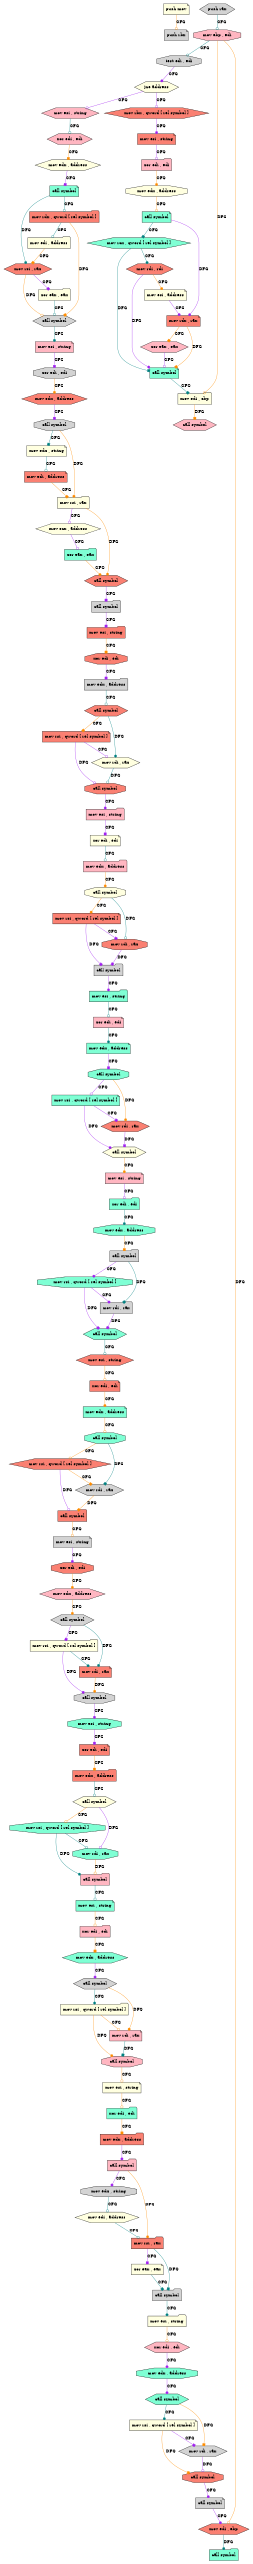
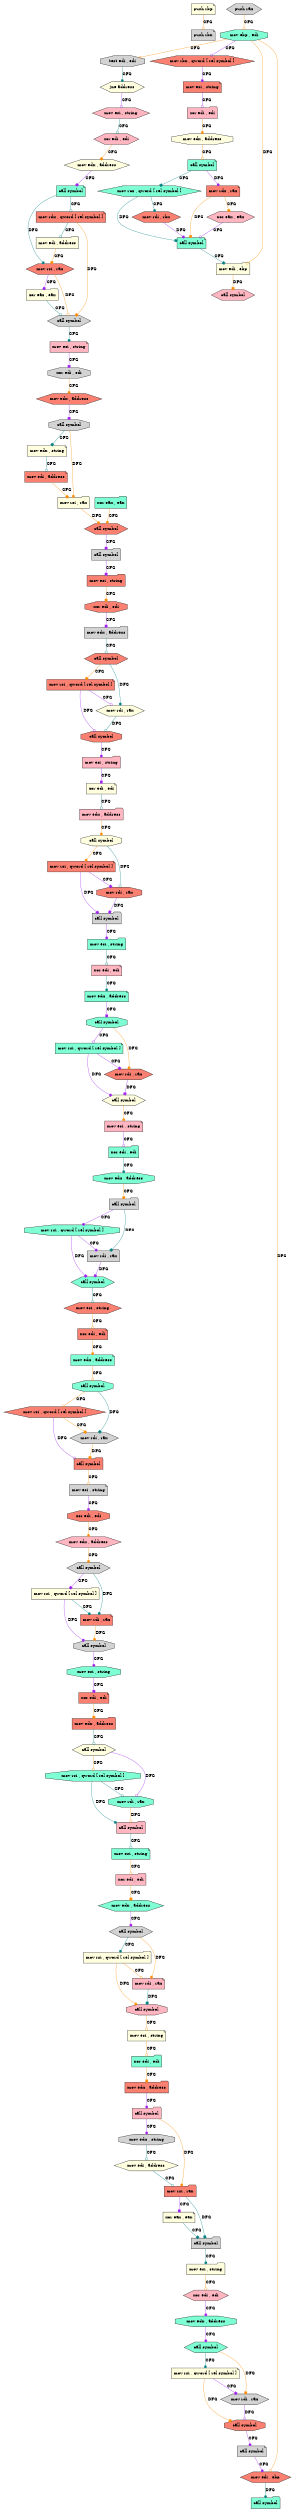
(176, 9) -> (203, 9)
(217, 21) -> (244, 21)
(217, 35) -> (244, 35)
(199, 48) -> (184, 48)
(169, 73) -> (122, 73)
(157, 99) -> (224, 48)
(64, 217) -> (71, 217)
(150, 269) -> (156, 217)
(166, 295) -> none
(68, 529) -> none
